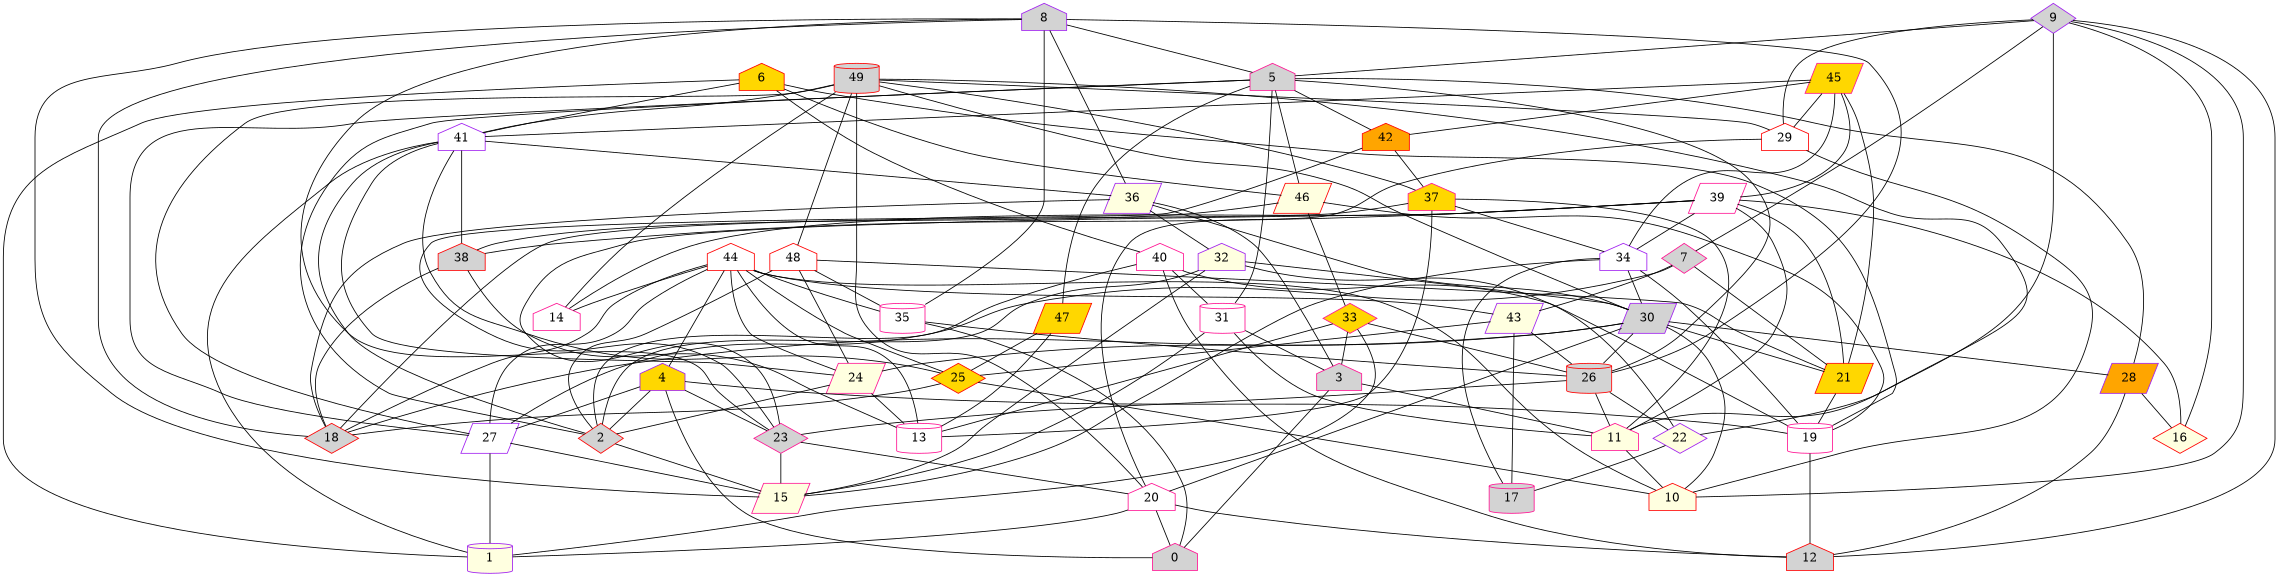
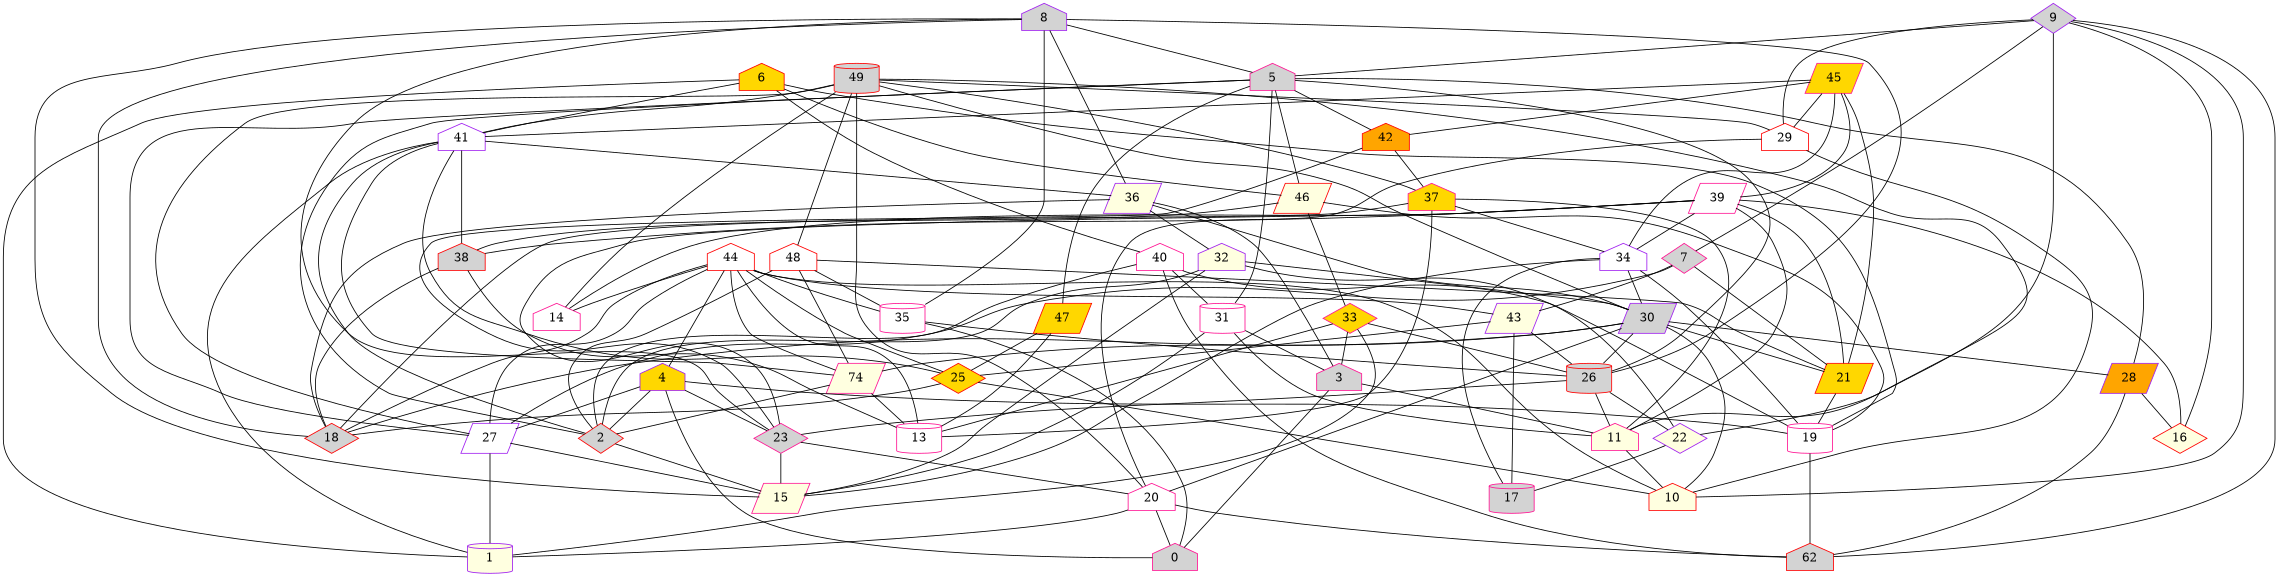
(856, 378) -> (856, 378)
(1810, 558) -> (1810, 558)
